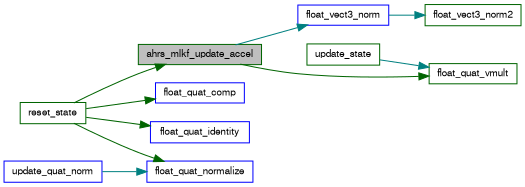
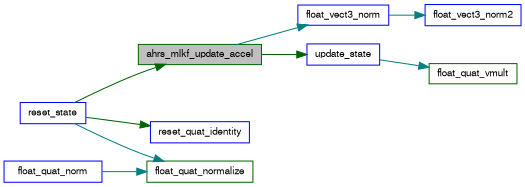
(473, 15) -> (473, 15)
(343, 55) -> (343, 55)
(329, 76) -> (279, 55)
(200, 93) -> none
(53, 113) -> (53, 113)
(200, 132) -> (200, 132)
(114, 142) -> (114, 142)
(53, 172) -> (53, 172)
(200, 172) -> (200, 172)
